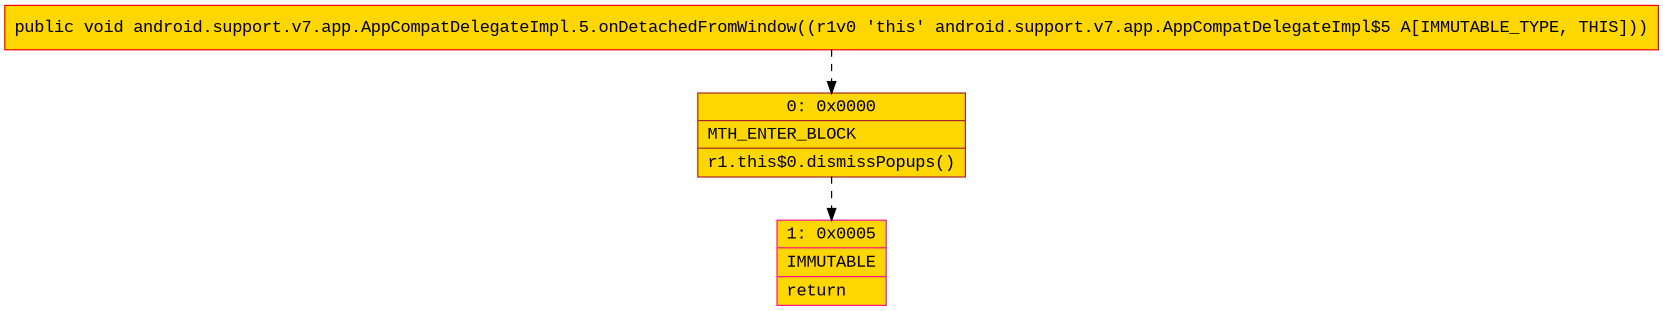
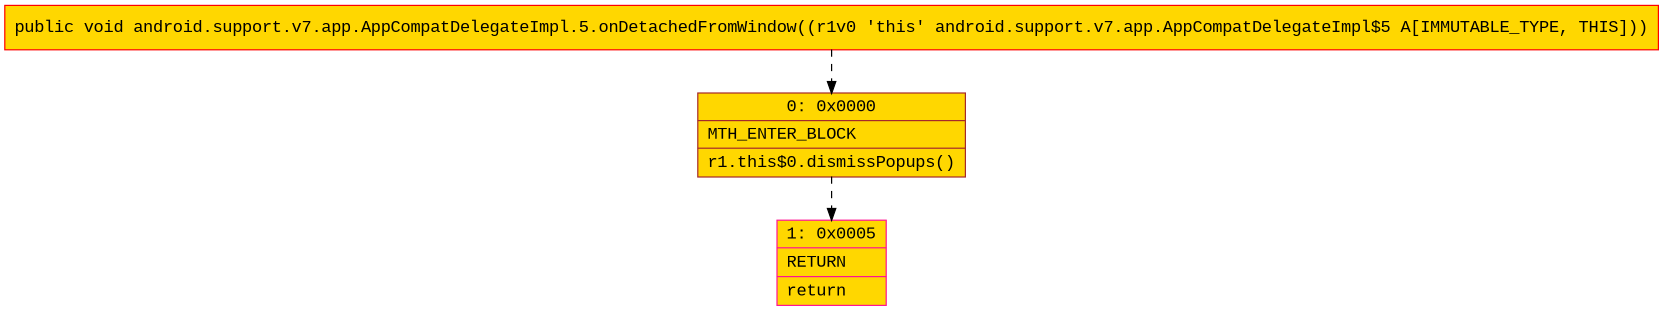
(832, 262) -> (817, 262)
